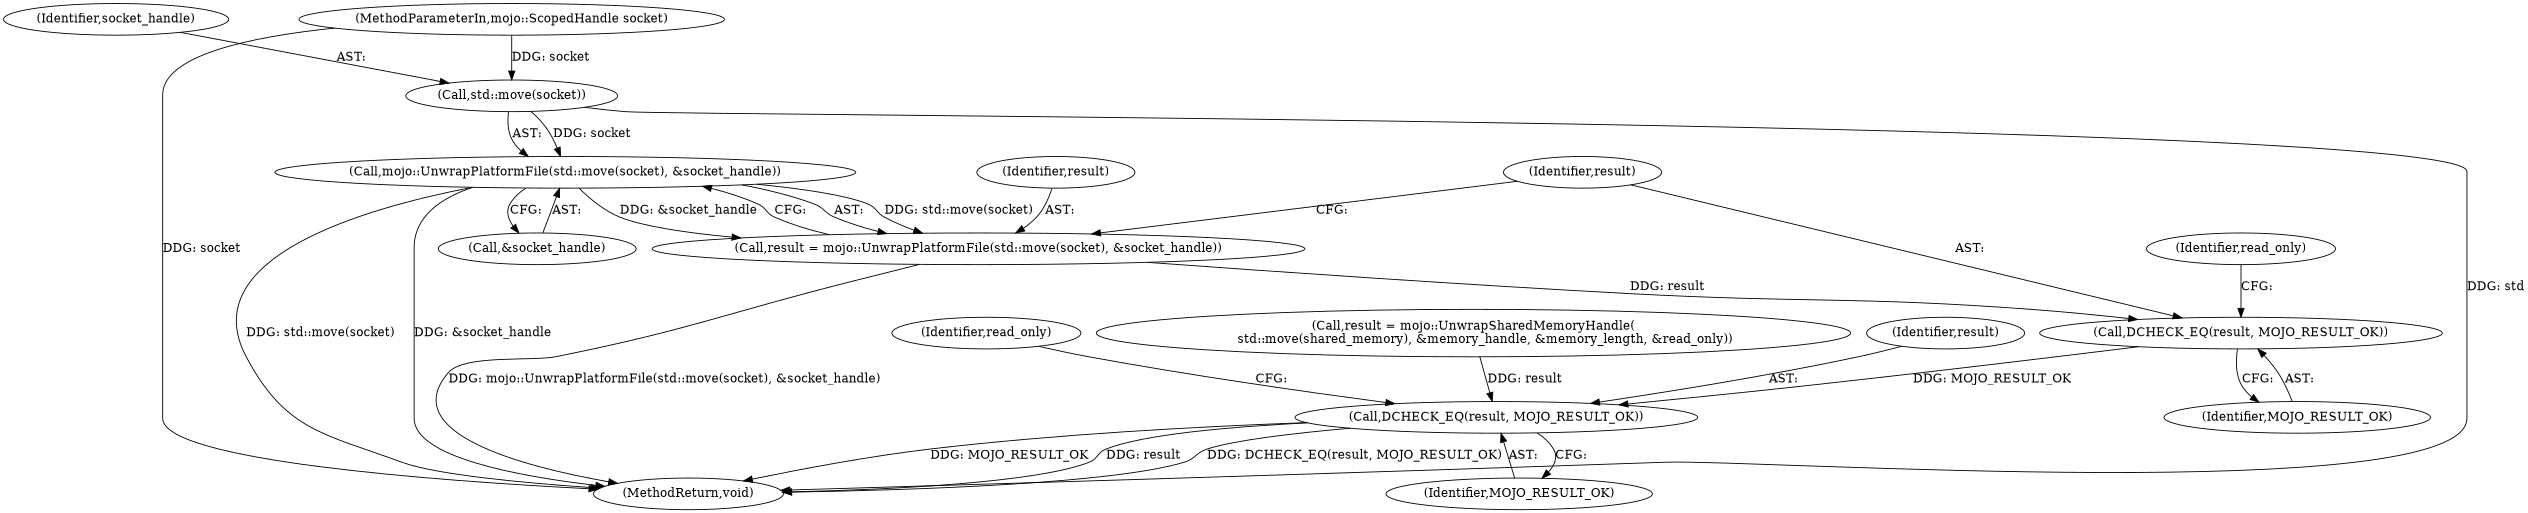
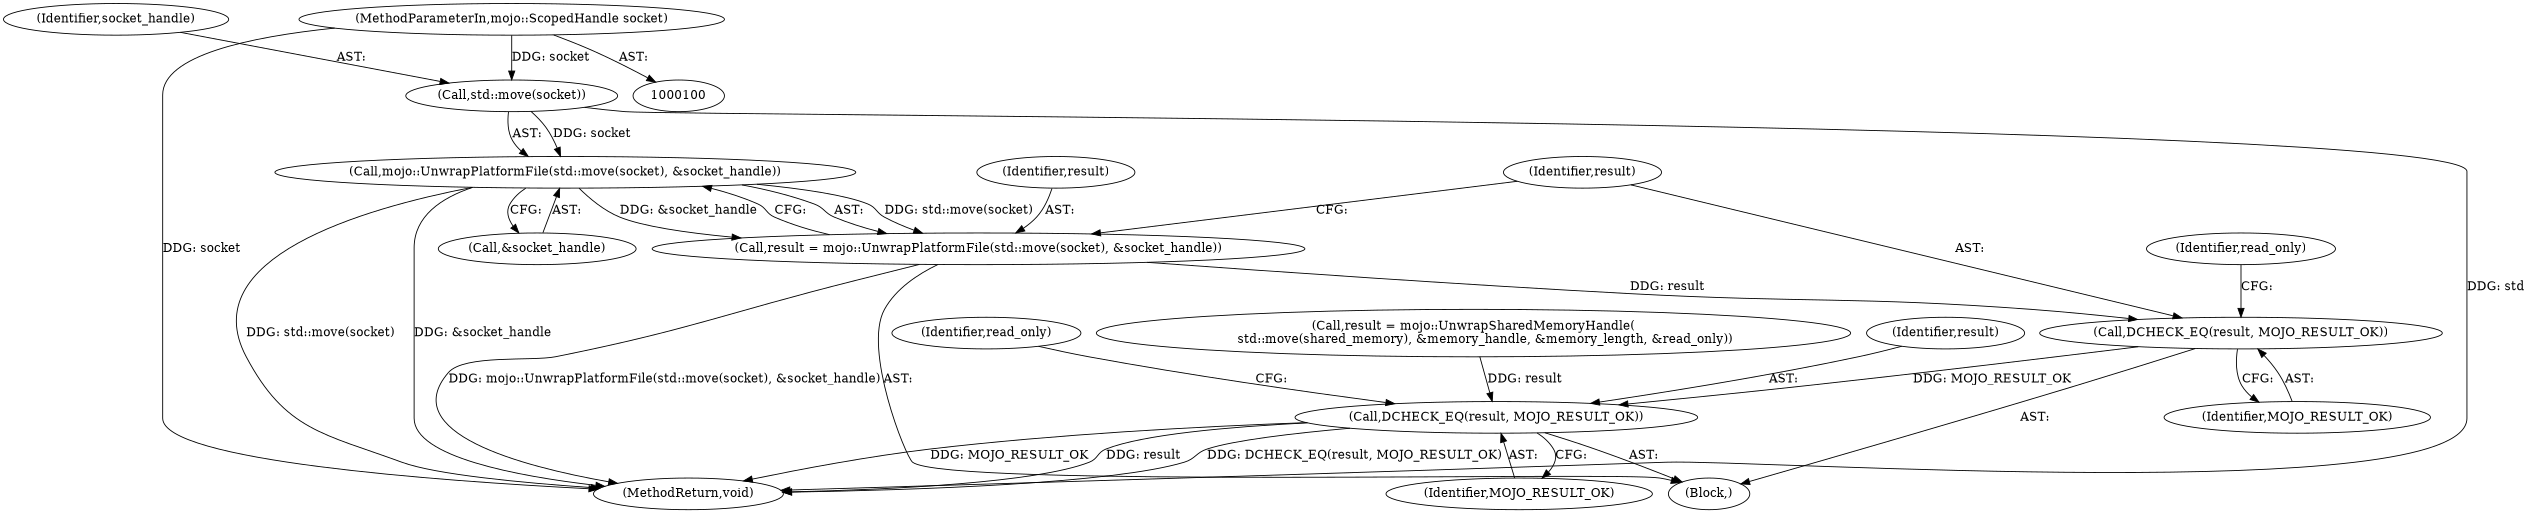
none -> (679, 96)
none -> (1709, 494)
